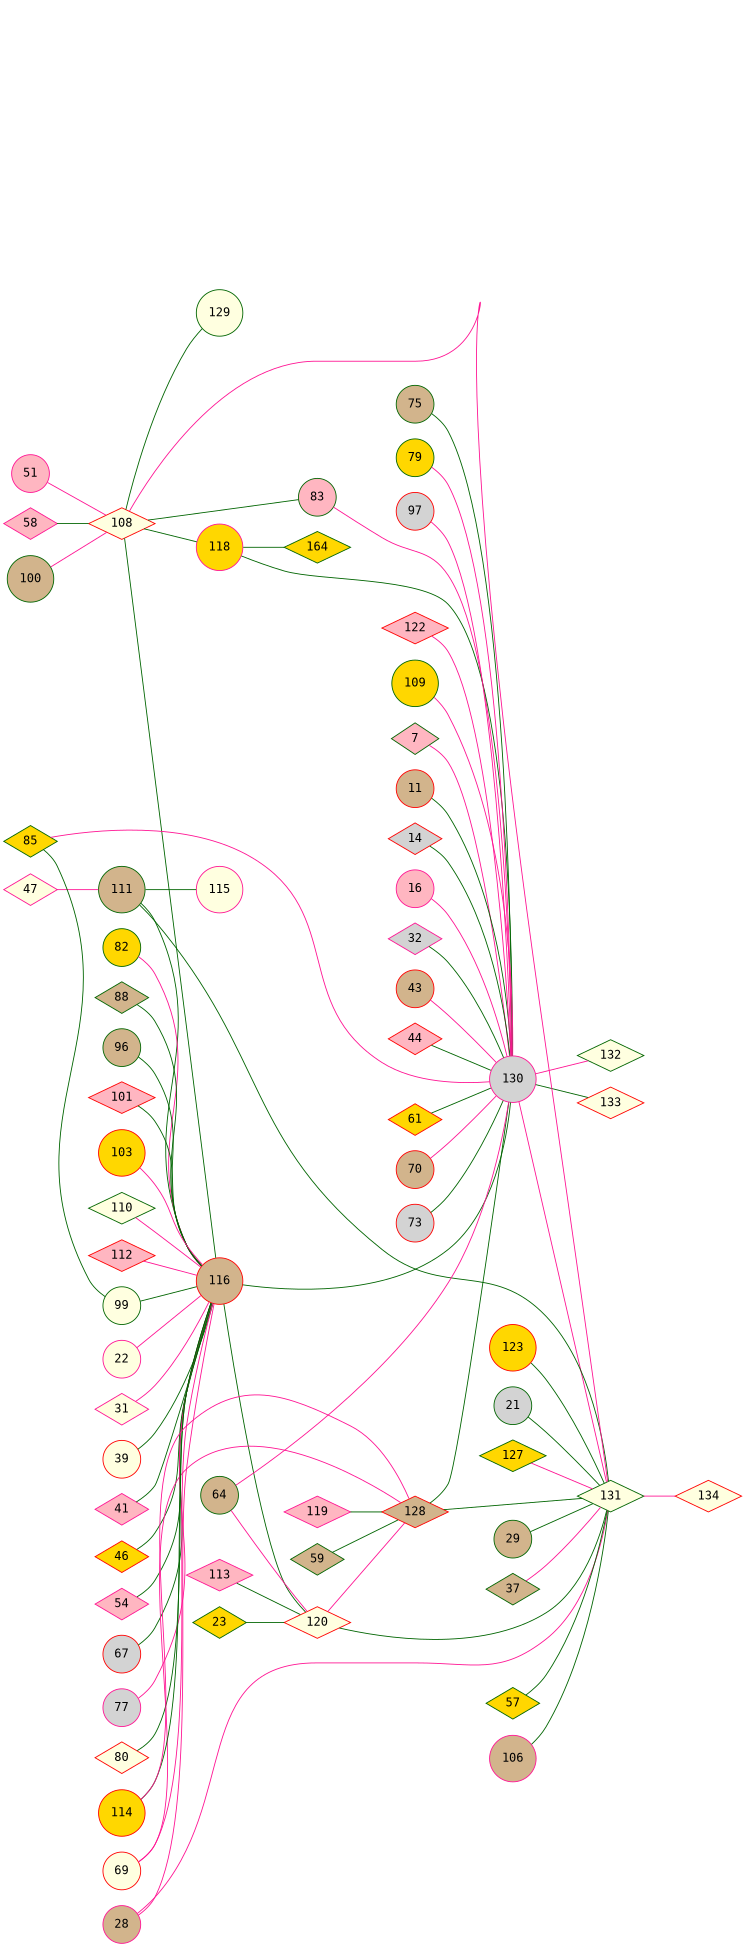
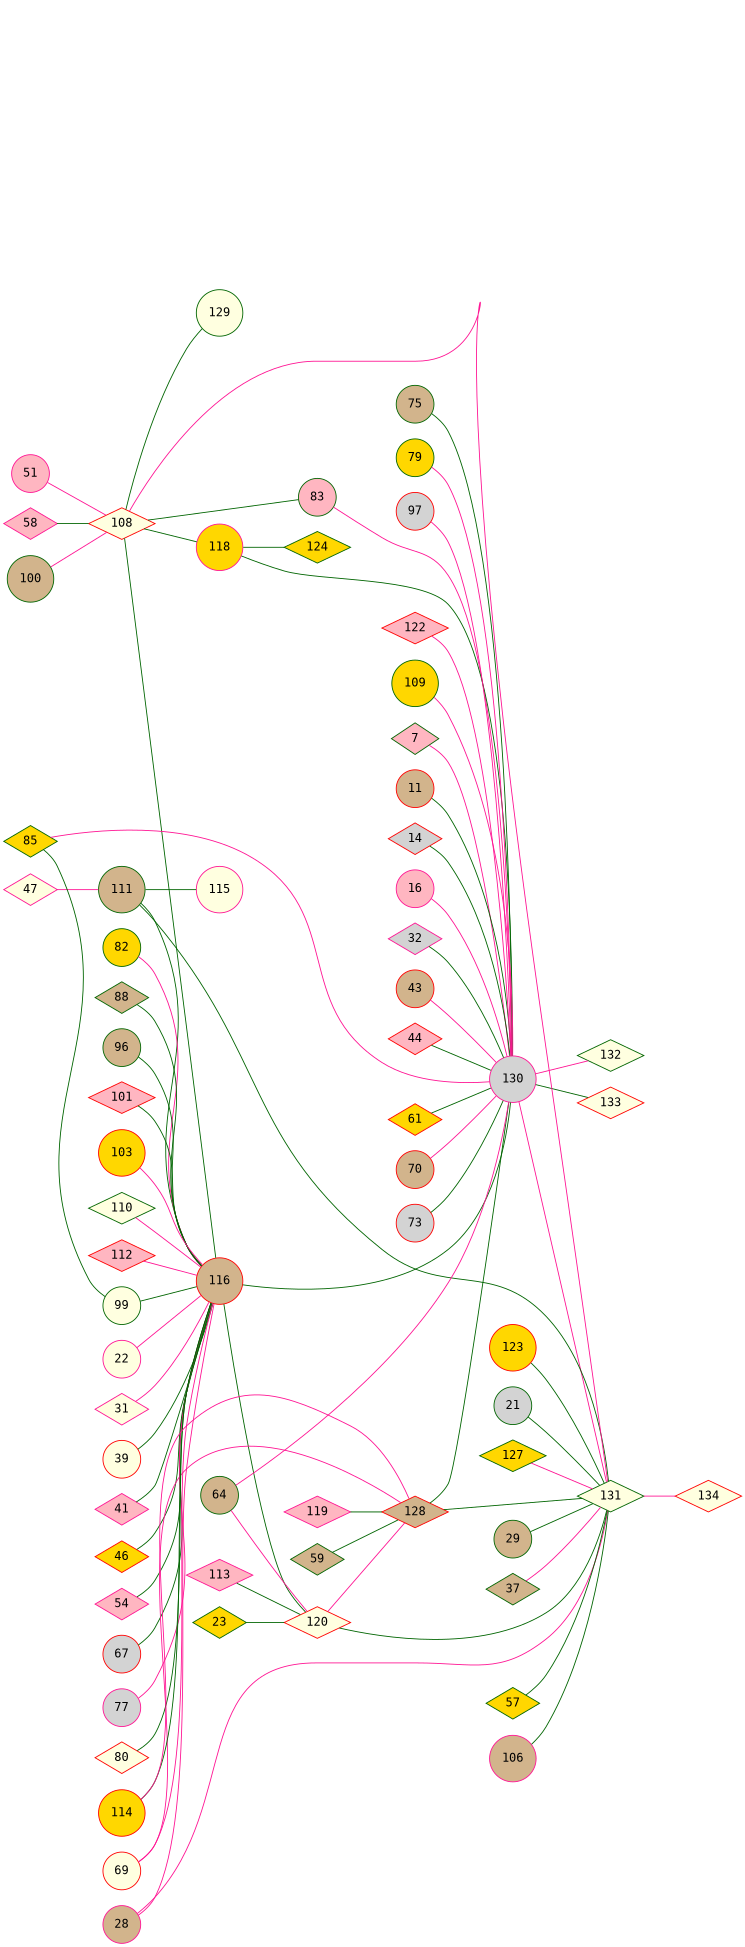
(317, 547) -> (317, 547)
